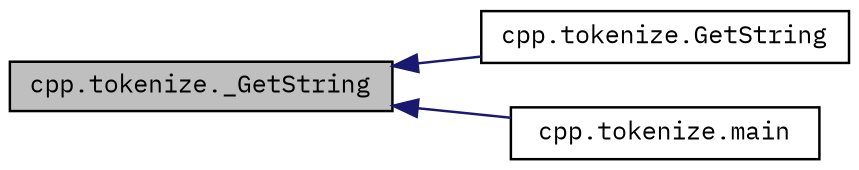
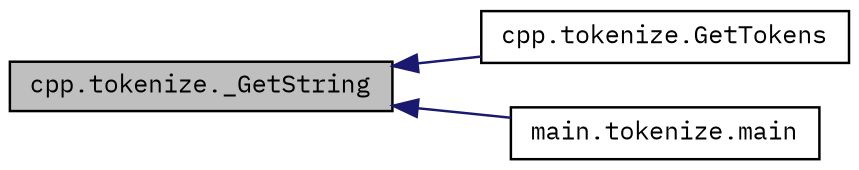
(665, 37) -> (665, 37)
(665, 133) -> (665, 133)
